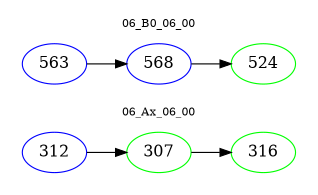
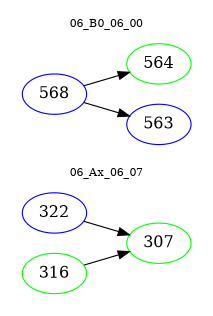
(101, 64) -> (101, 108)
(263, 64) -> (159, 64)
(159, 113) -> (107, 173)
(54, 152) -> (54, 213)
(206, 152) -> (101, 260)
